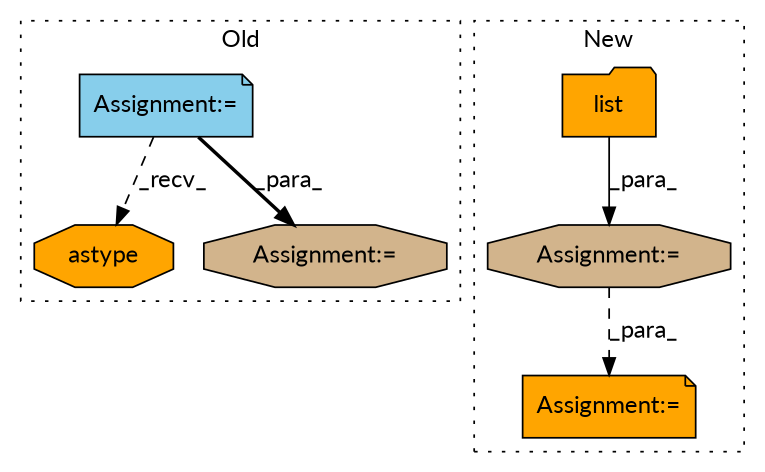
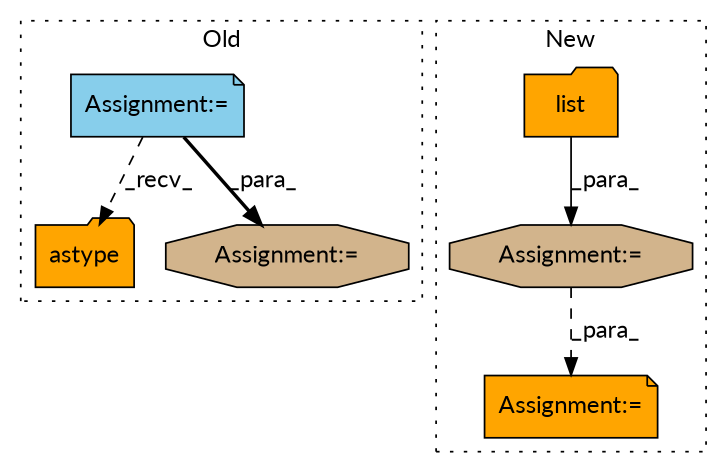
(104, 256) -> (85, 256)
